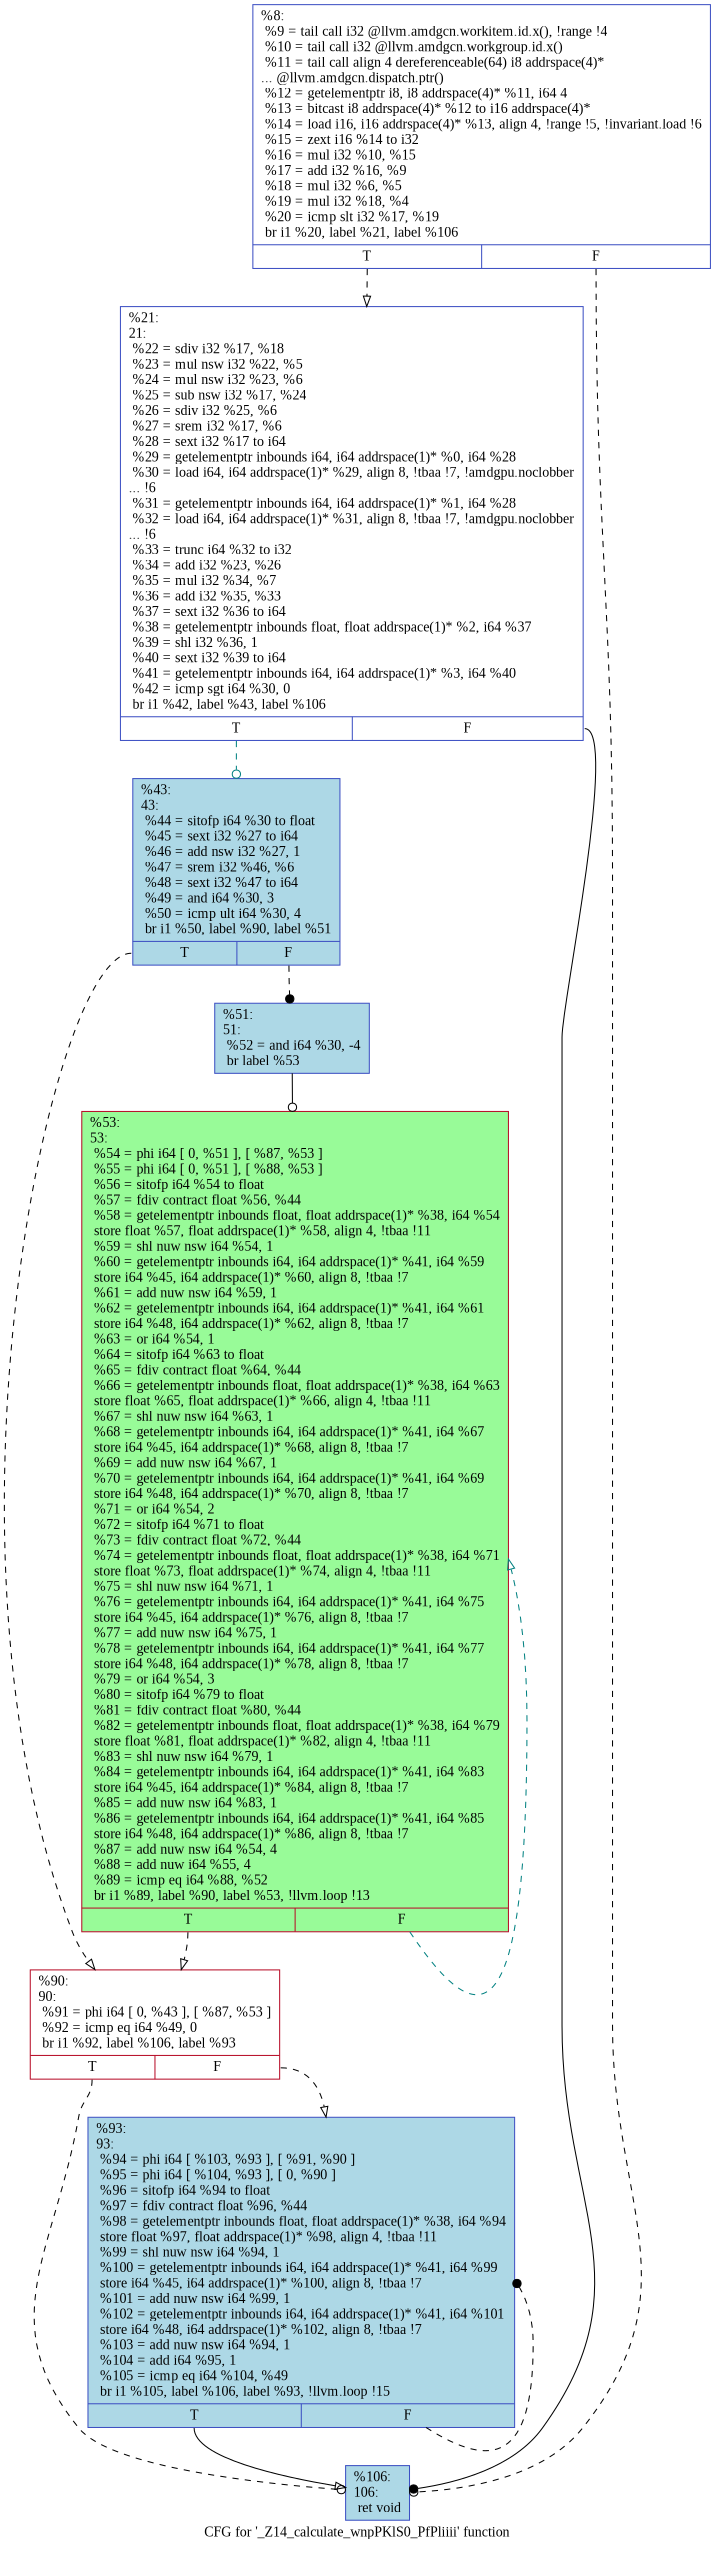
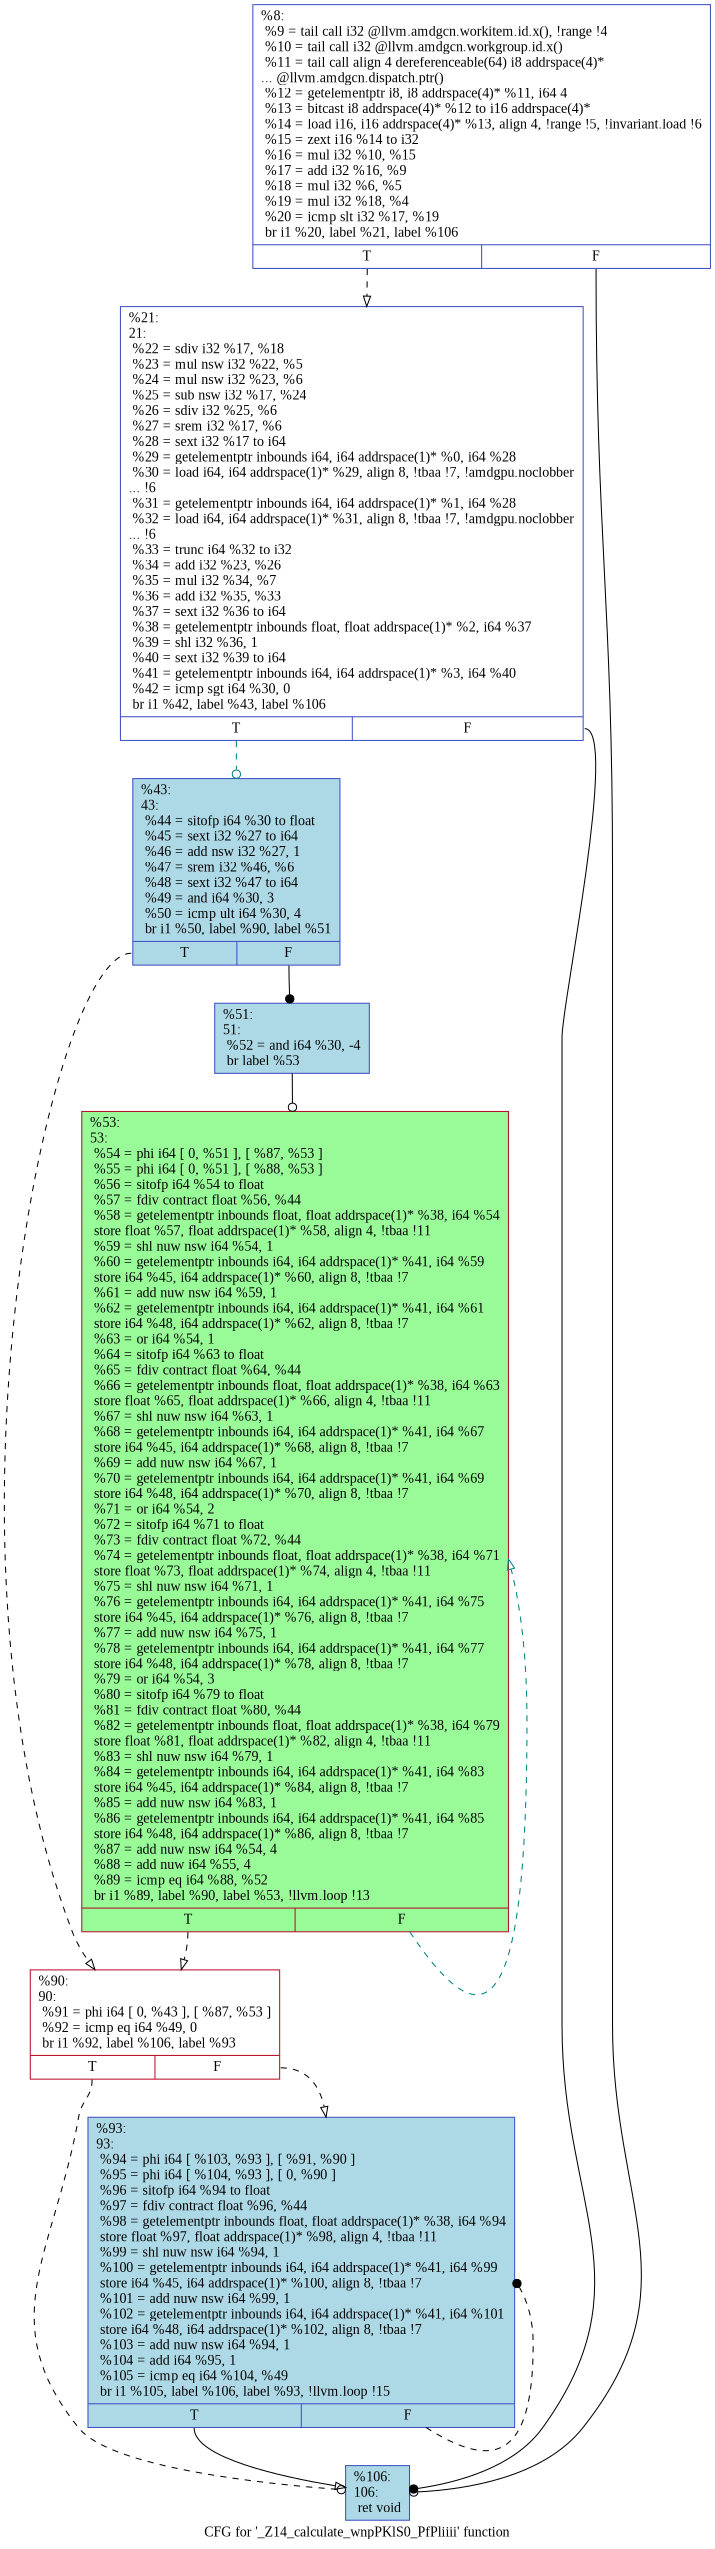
(289, 980) -> (289, 980)
(613, 1447) -> (613, 1447)
